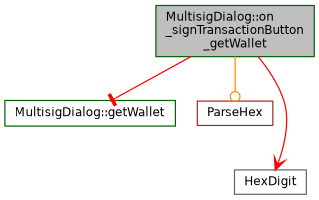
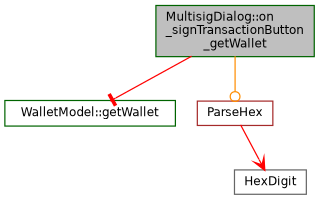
(285, 104) -> (250, 142)
(90, 113) -> (90, 113)
